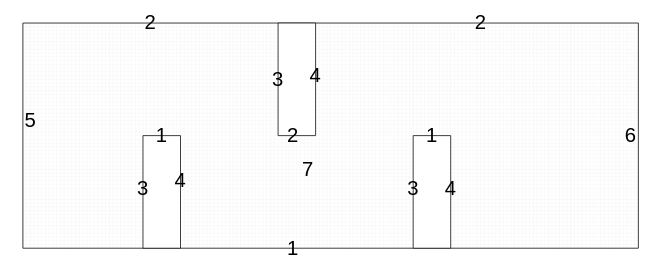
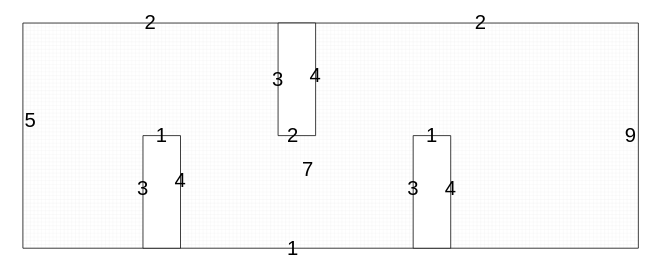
(630, 135) -> (630, 135)
